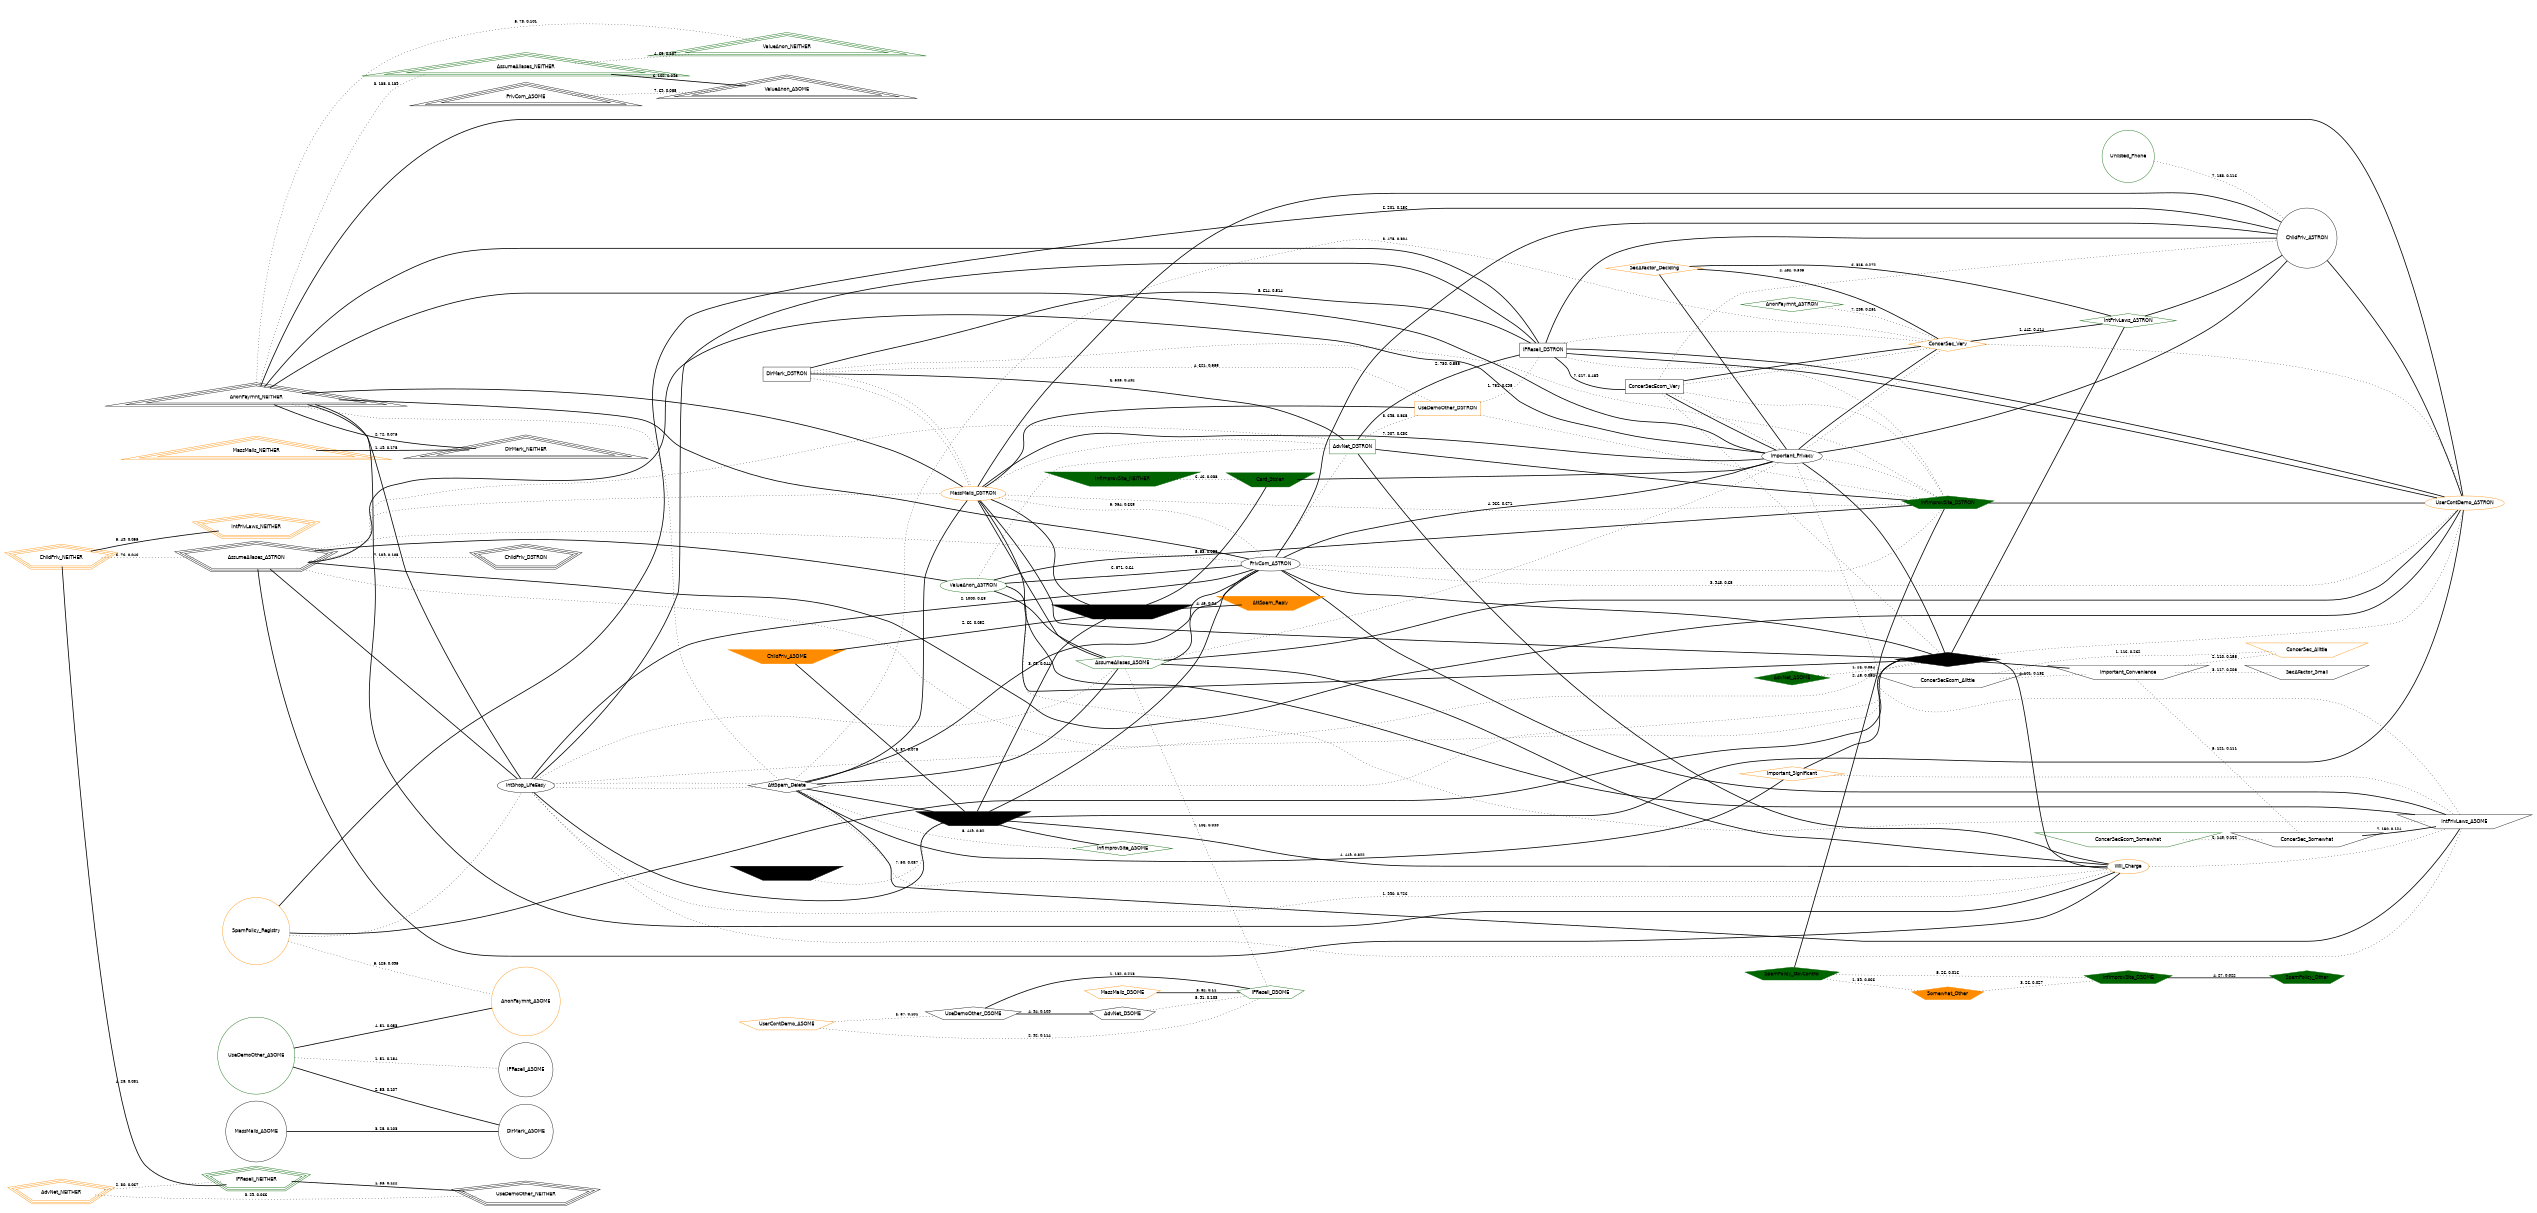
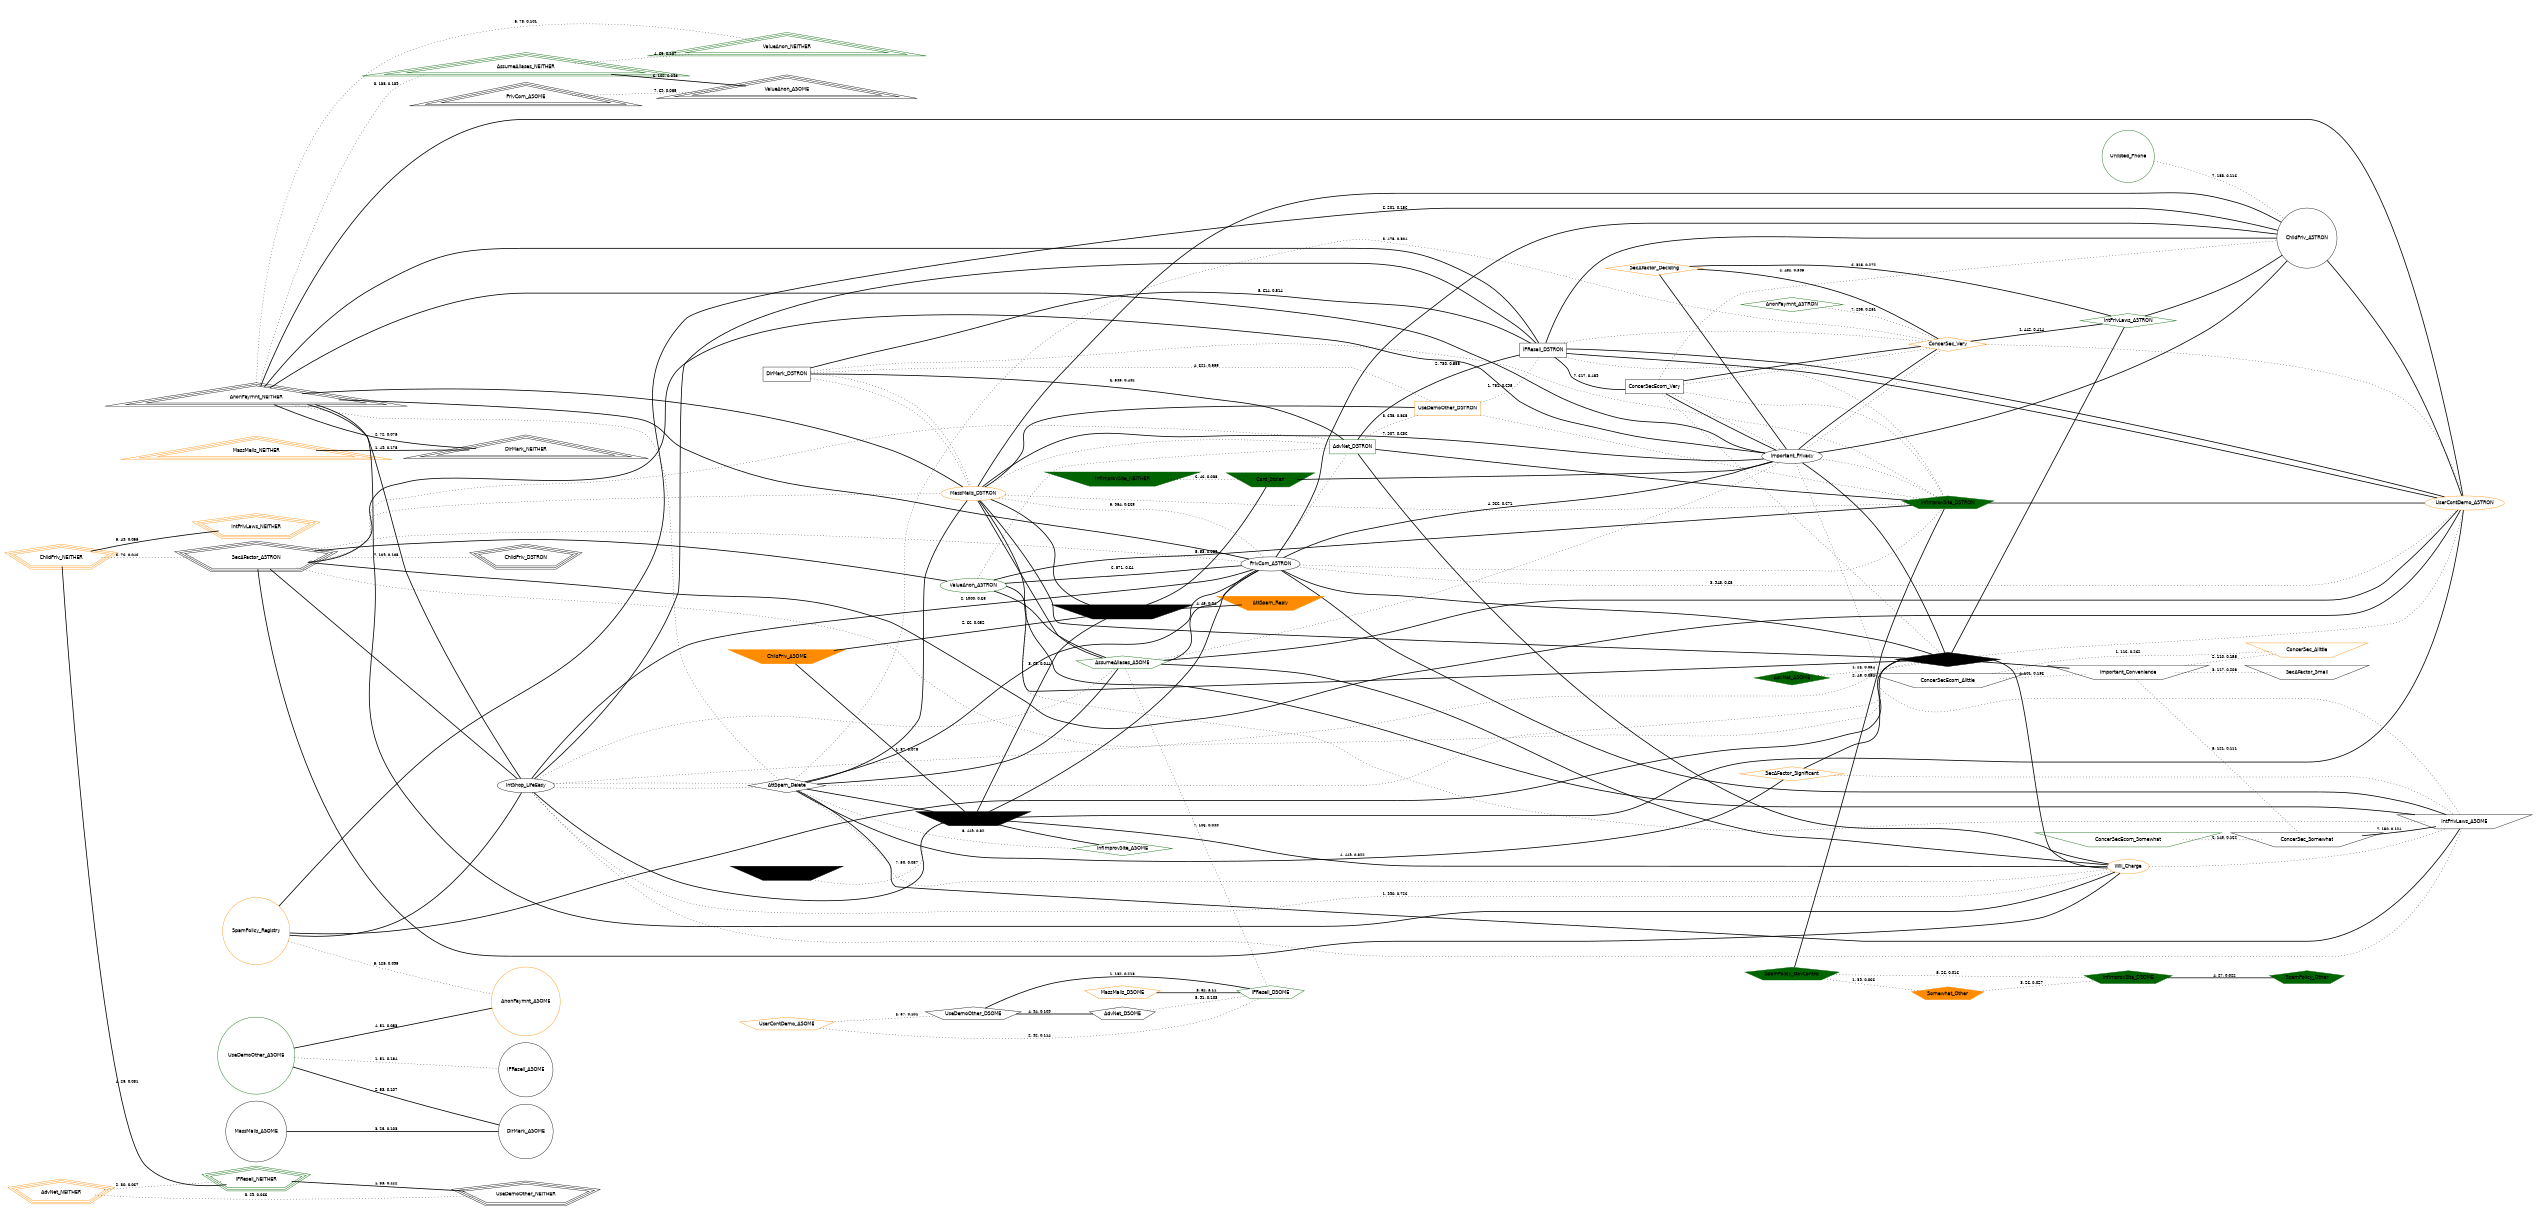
(256, 558) -> (256, 558)
(1792, 774) -> (1792, 774)
(428, 903) -> (428, 903)
(1206, 991) -> (1206, 991)
